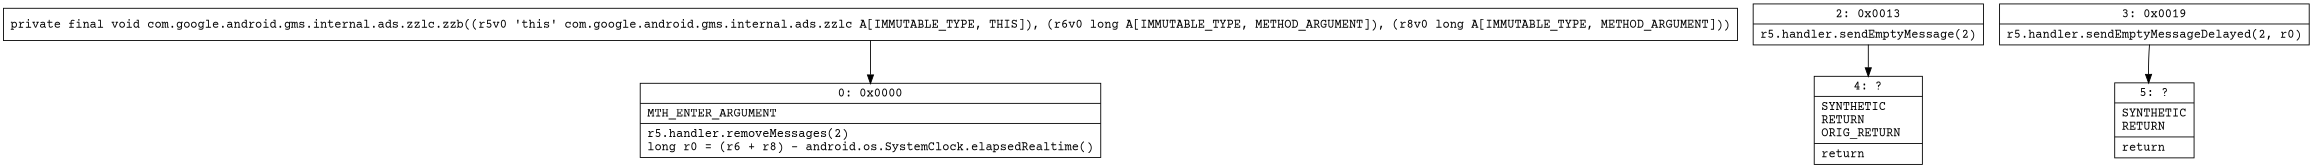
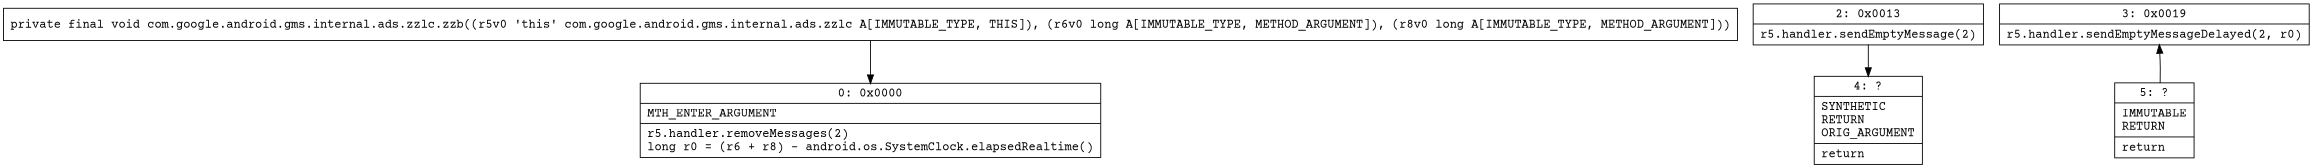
(2149, 59) -> (2160, 68)
(2154, 113) -> (2154, 113)
(1861, 133) -> (1868, 133)
